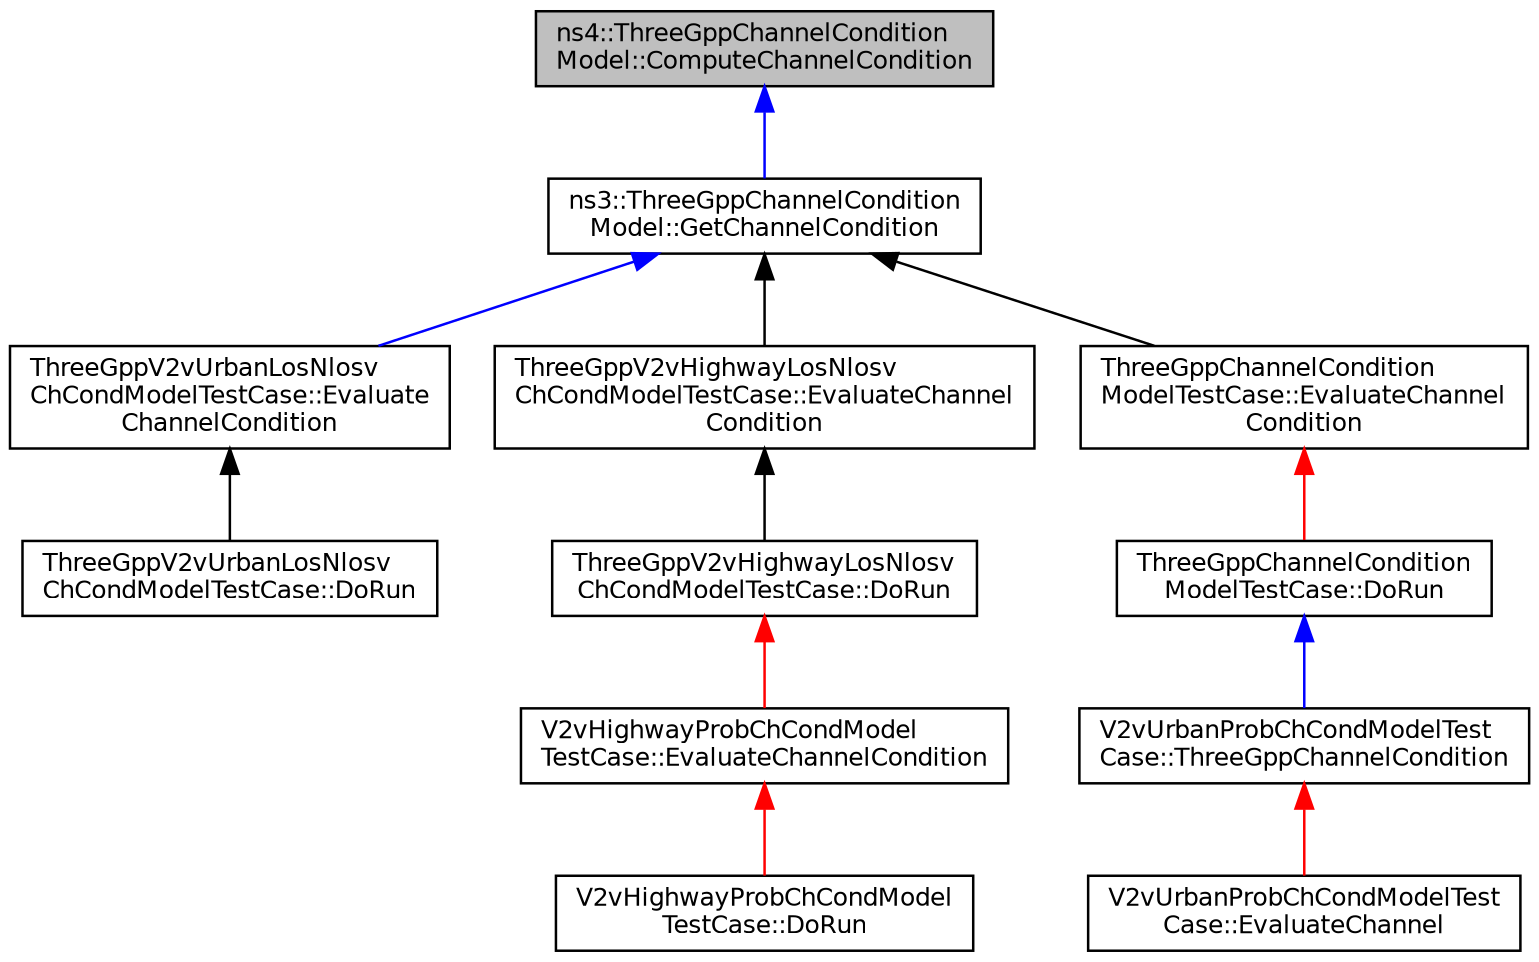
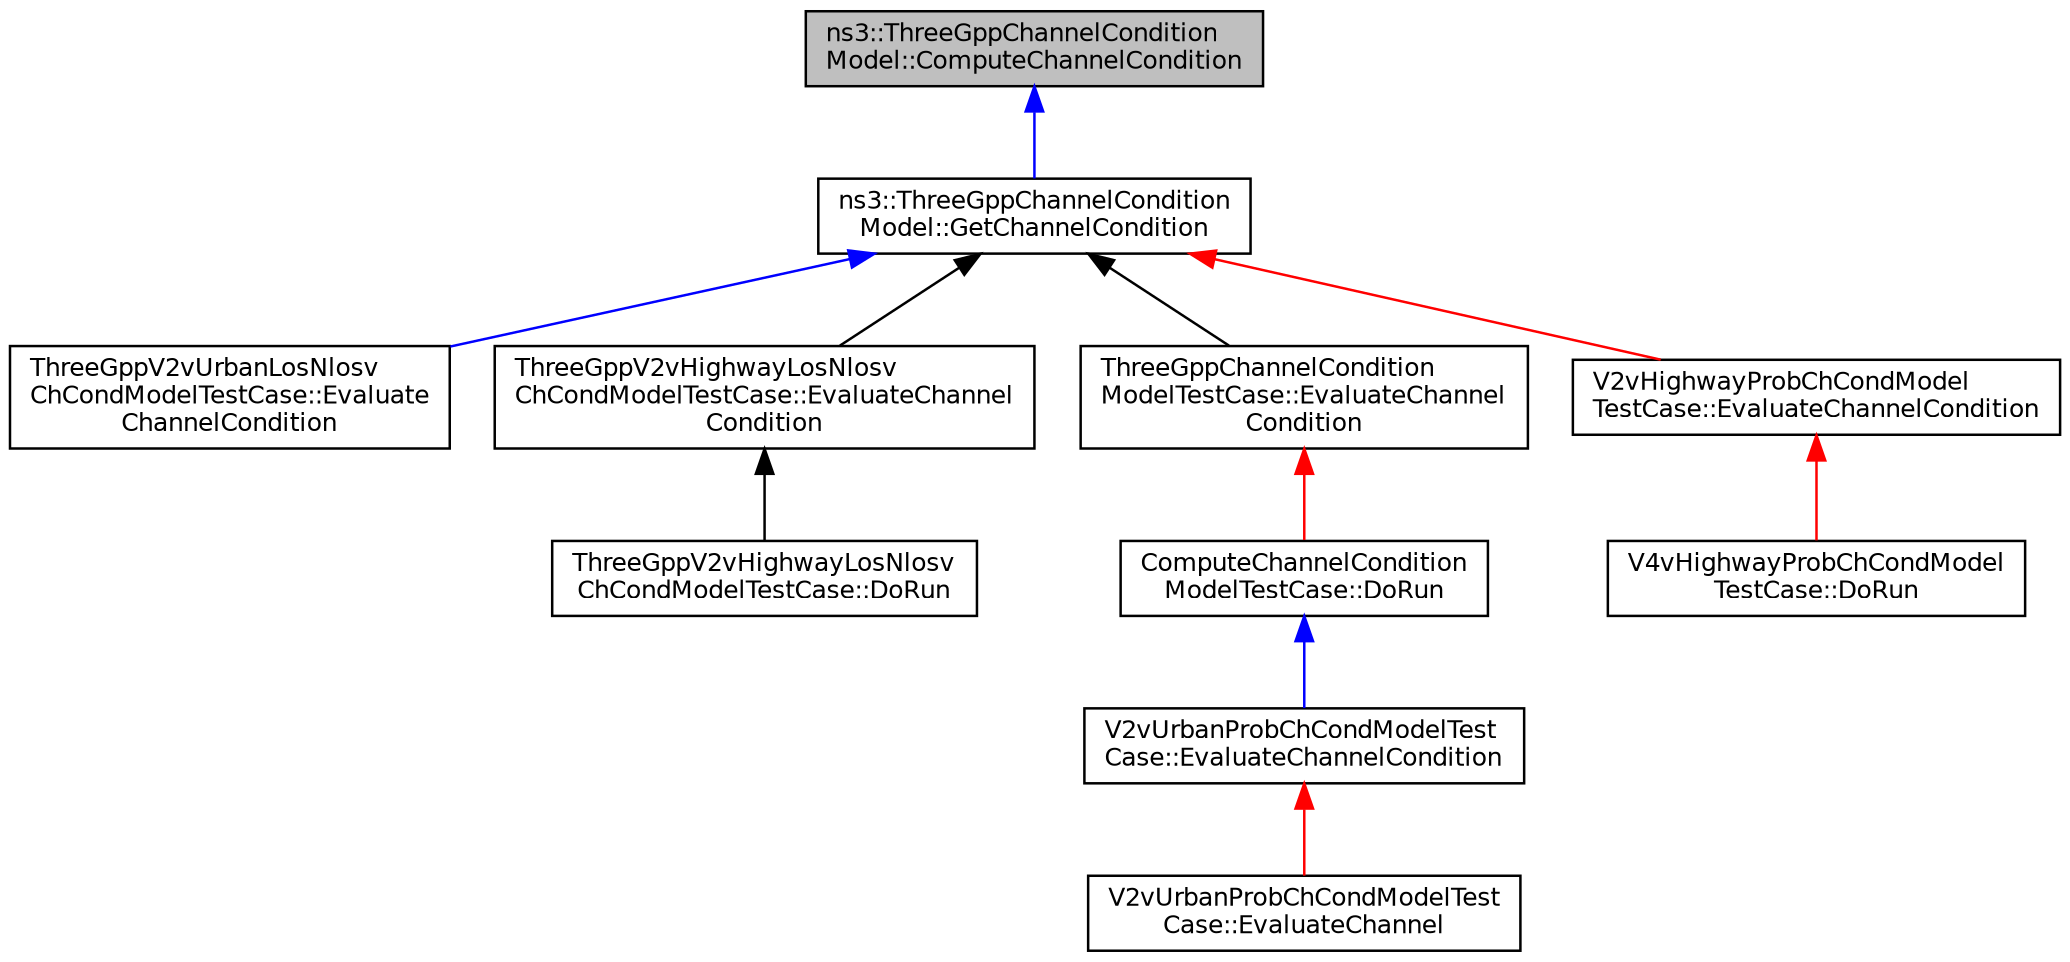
(765, 49) -> (1034, 49)
(230, 578) -> none
(1304, 578) -> (1304, 578)
(765, 675) -> (1438, 309)
(1304, 746) -> (1304, 746)
(765, 913) -> (1816, 578)
